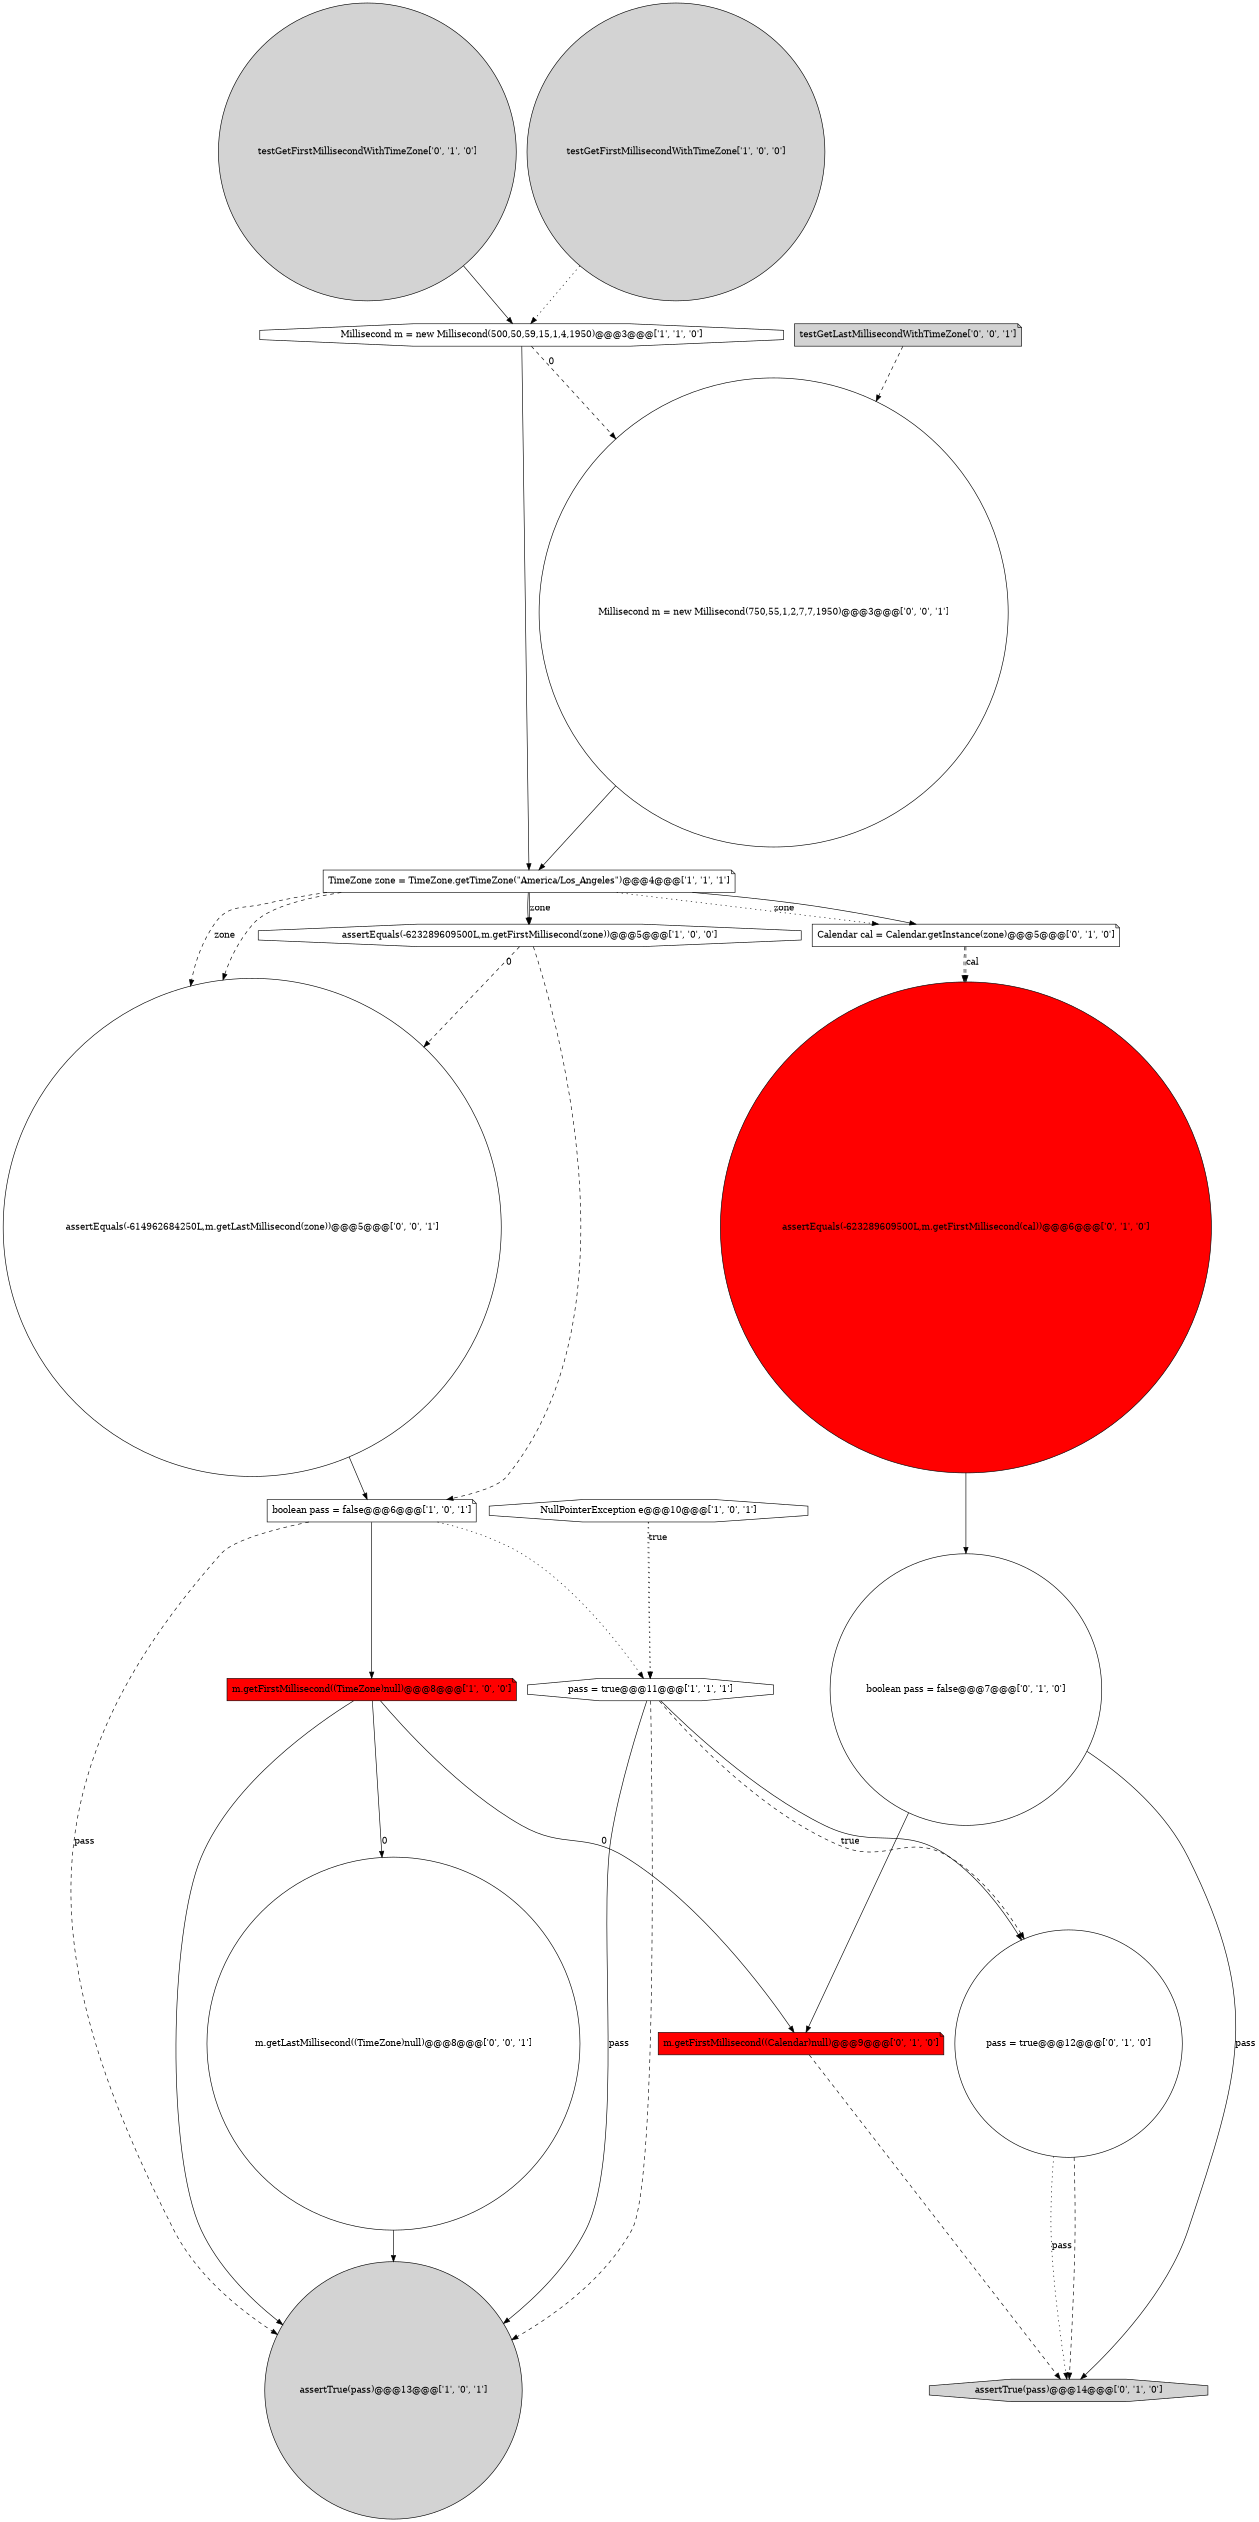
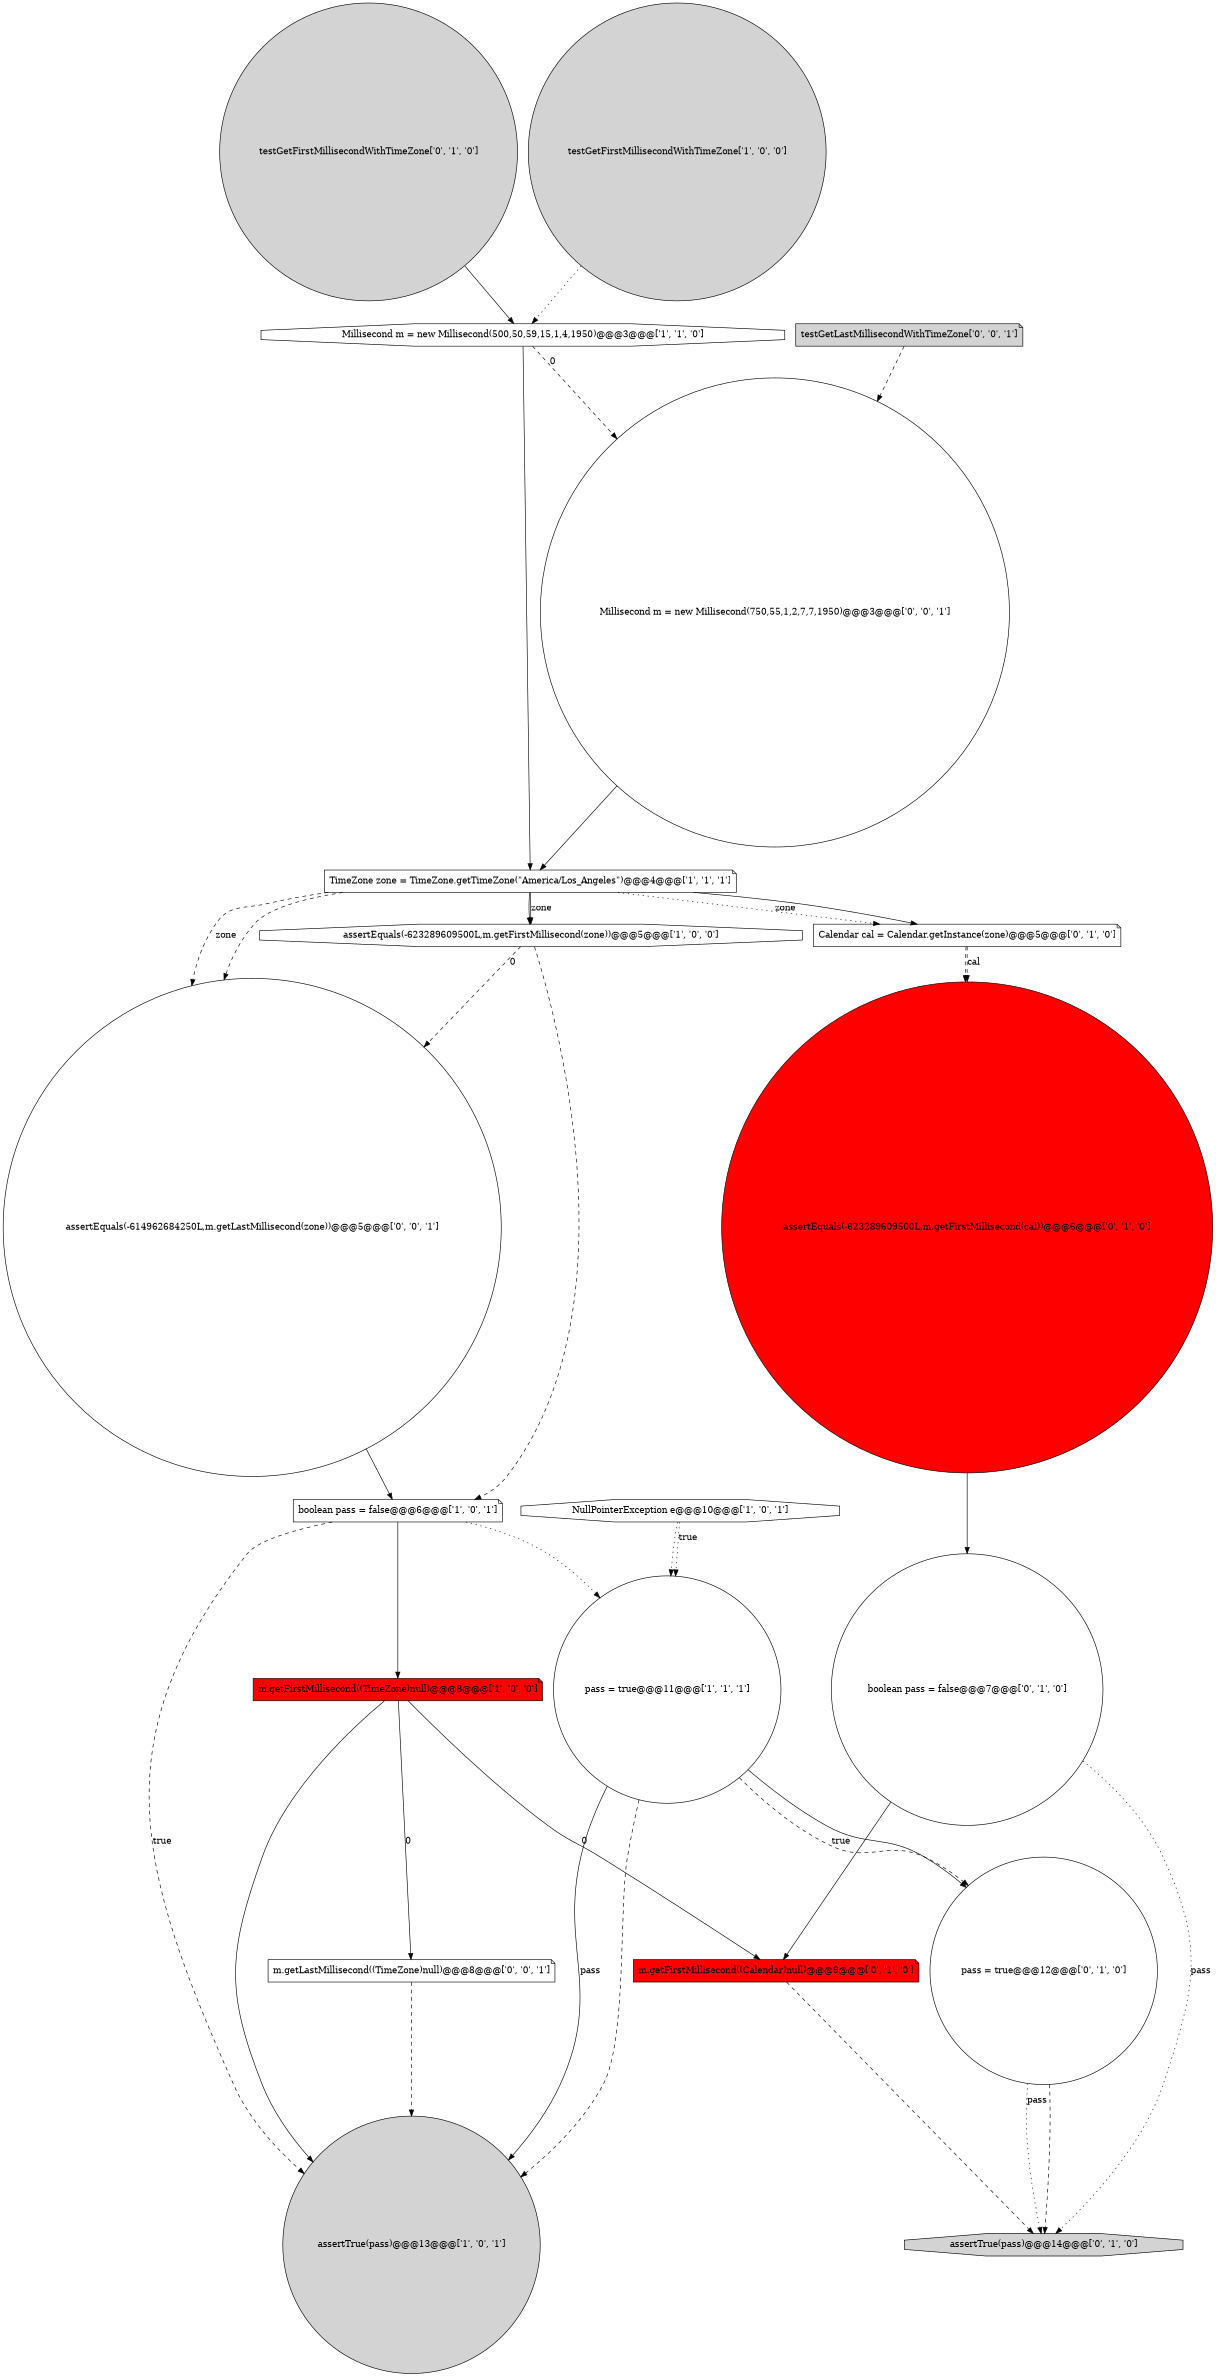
(650, 1690) -> (667, 1690)
(85, 1841) -> (162, 1841)
(393, 2044) -> (412, 1971)
(1233, 2058) -> (1188, 1997)
(393, 2243) -> (412, 2046)
